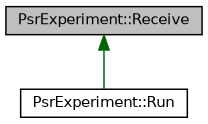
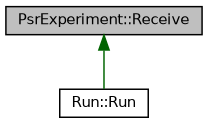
(104, 103) -> (104, 103)
